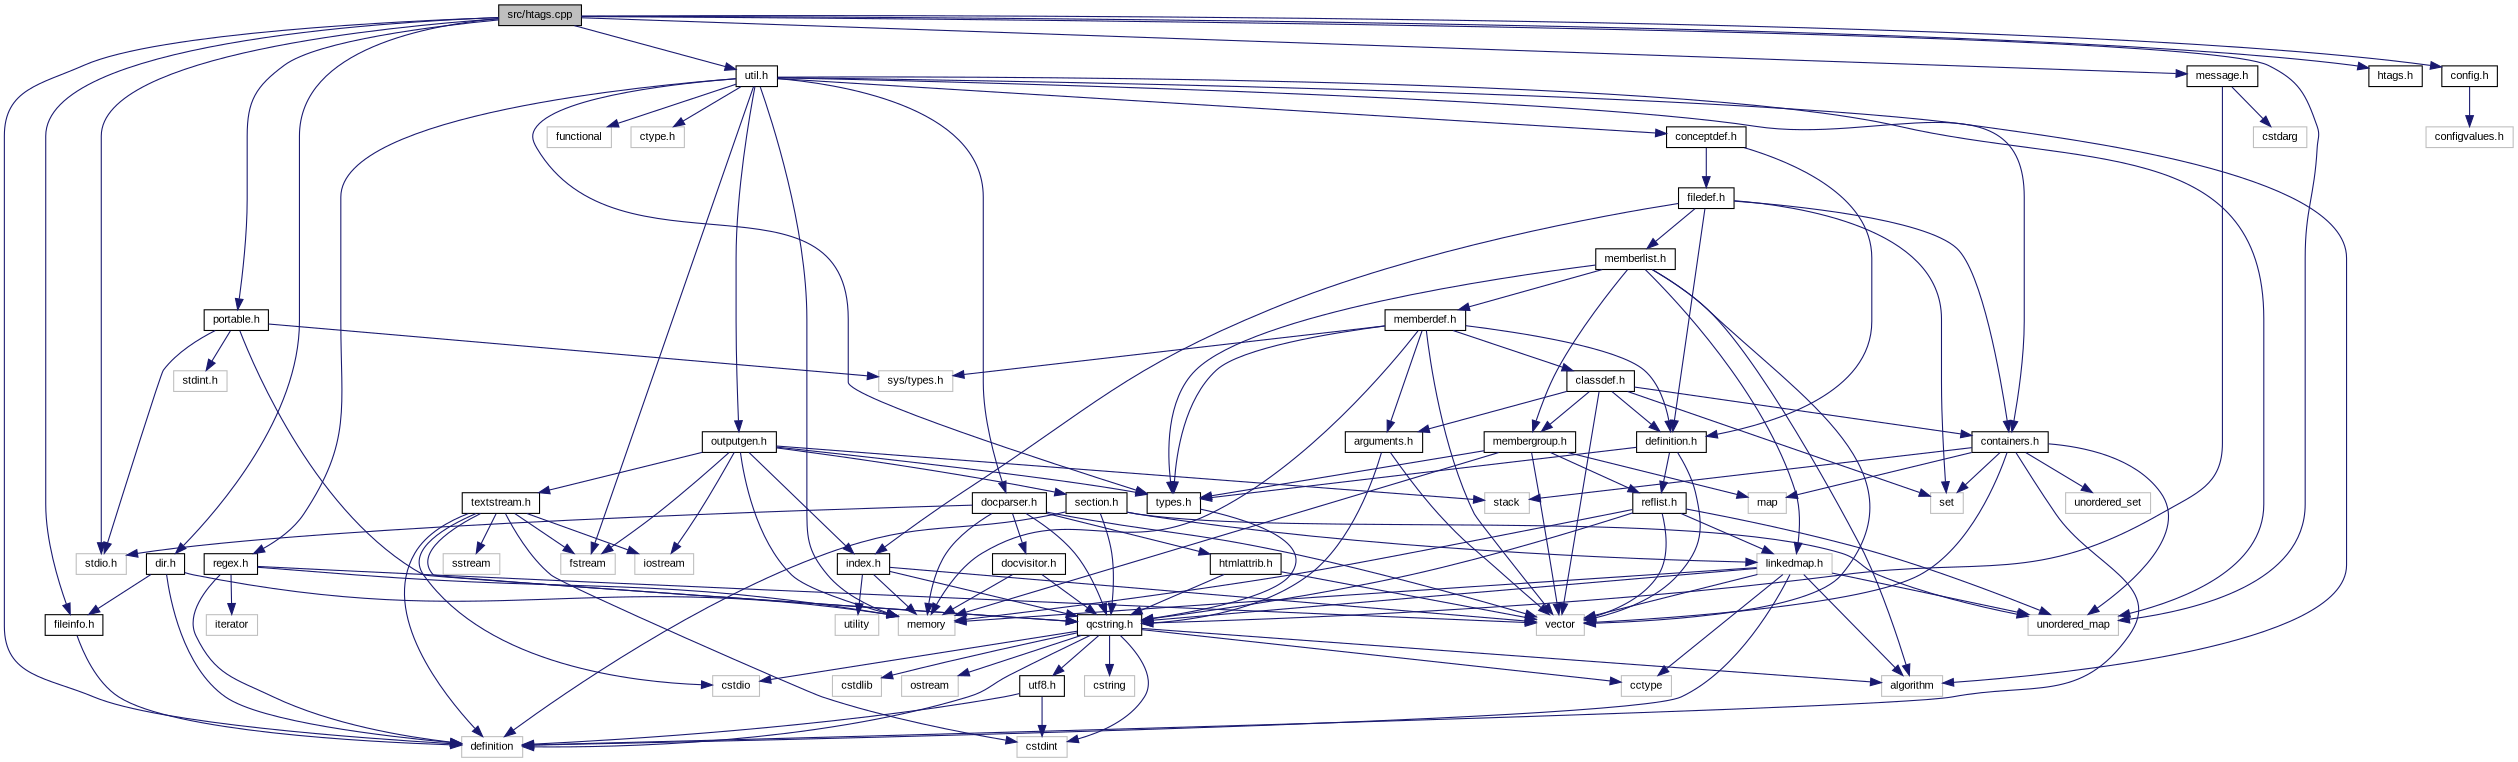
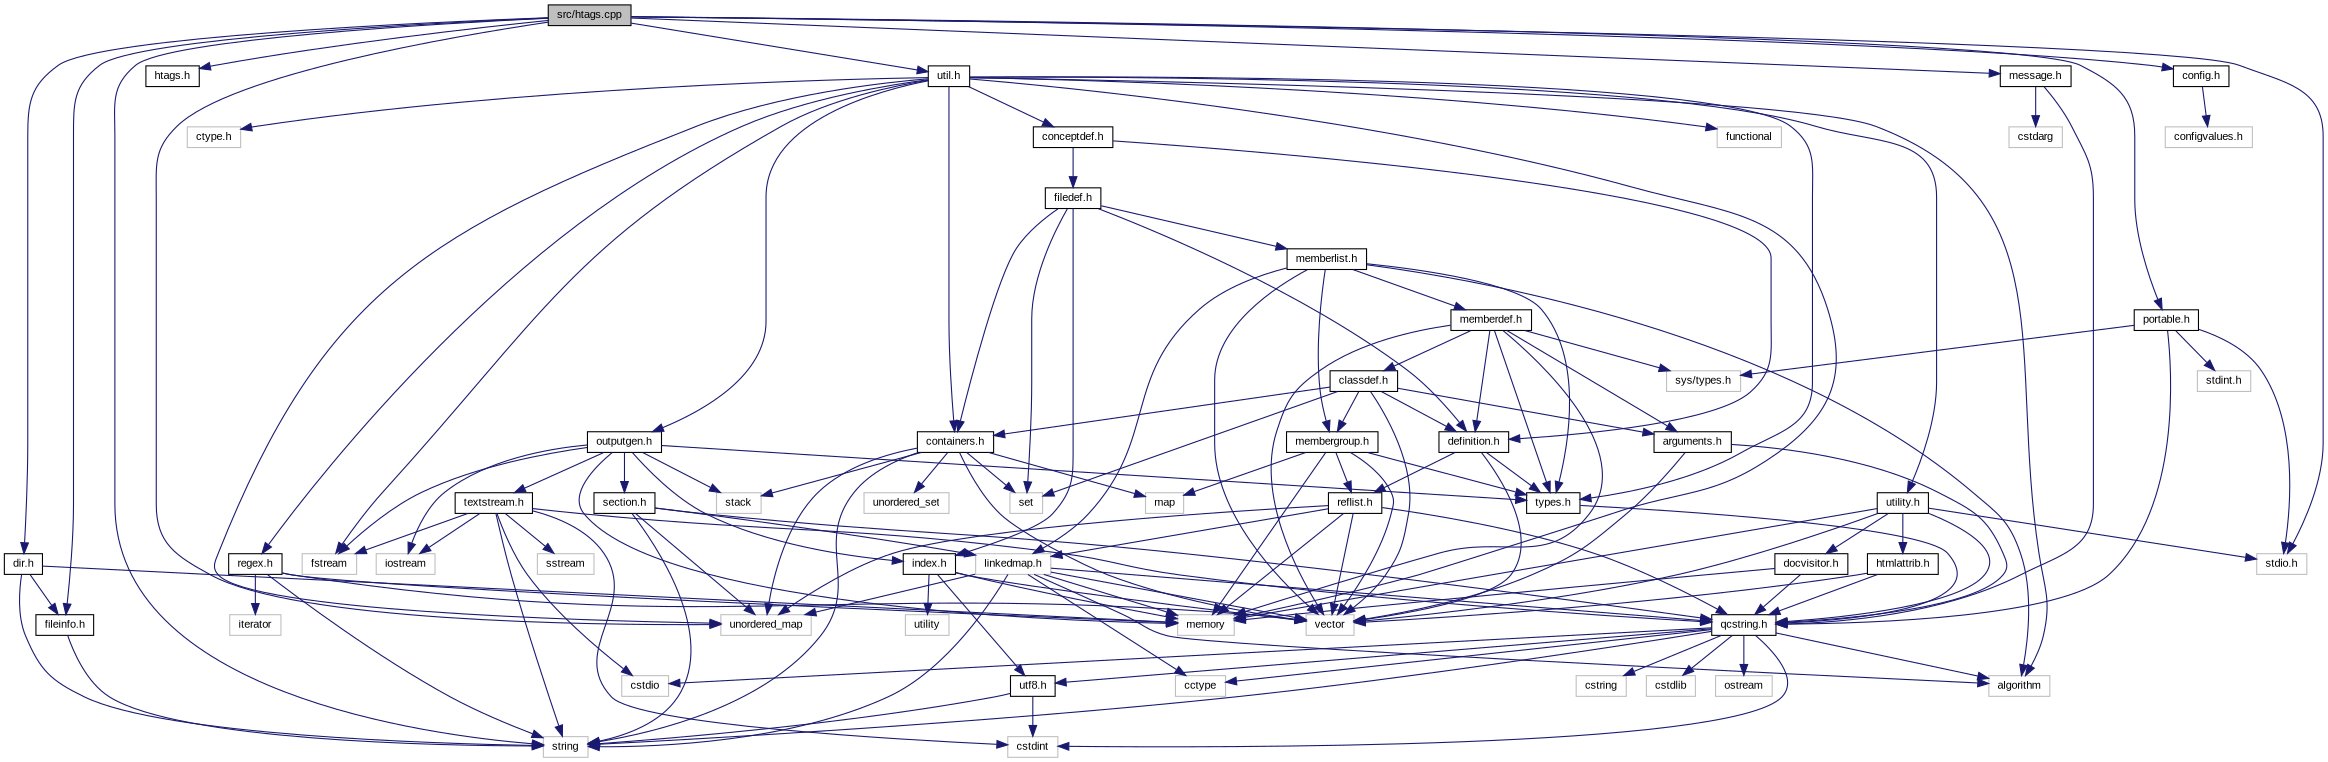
(1009, 503) -> (1903, 503)
(969, 590) -> (981, 625)
(492, 747) -> (566, 747)
